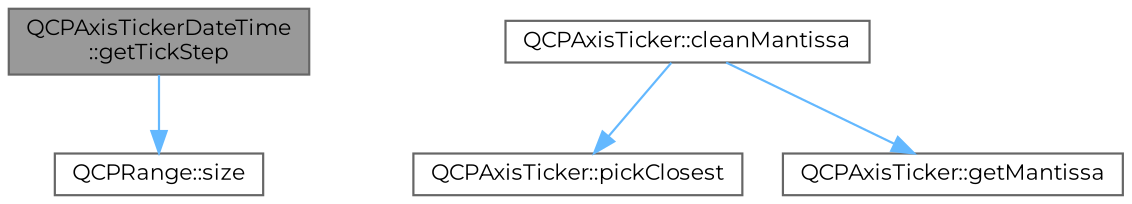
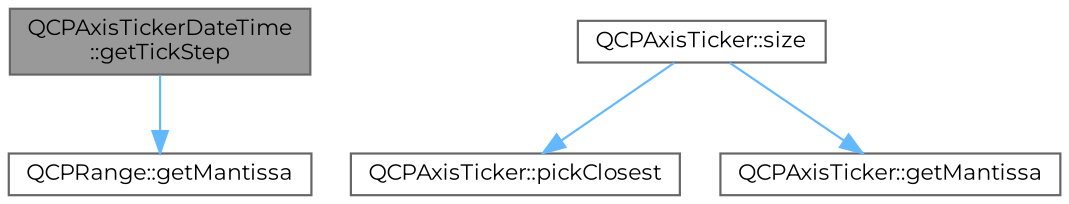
(688, 42) -> (702, 42)
(159, 174) -> (160, 174)
